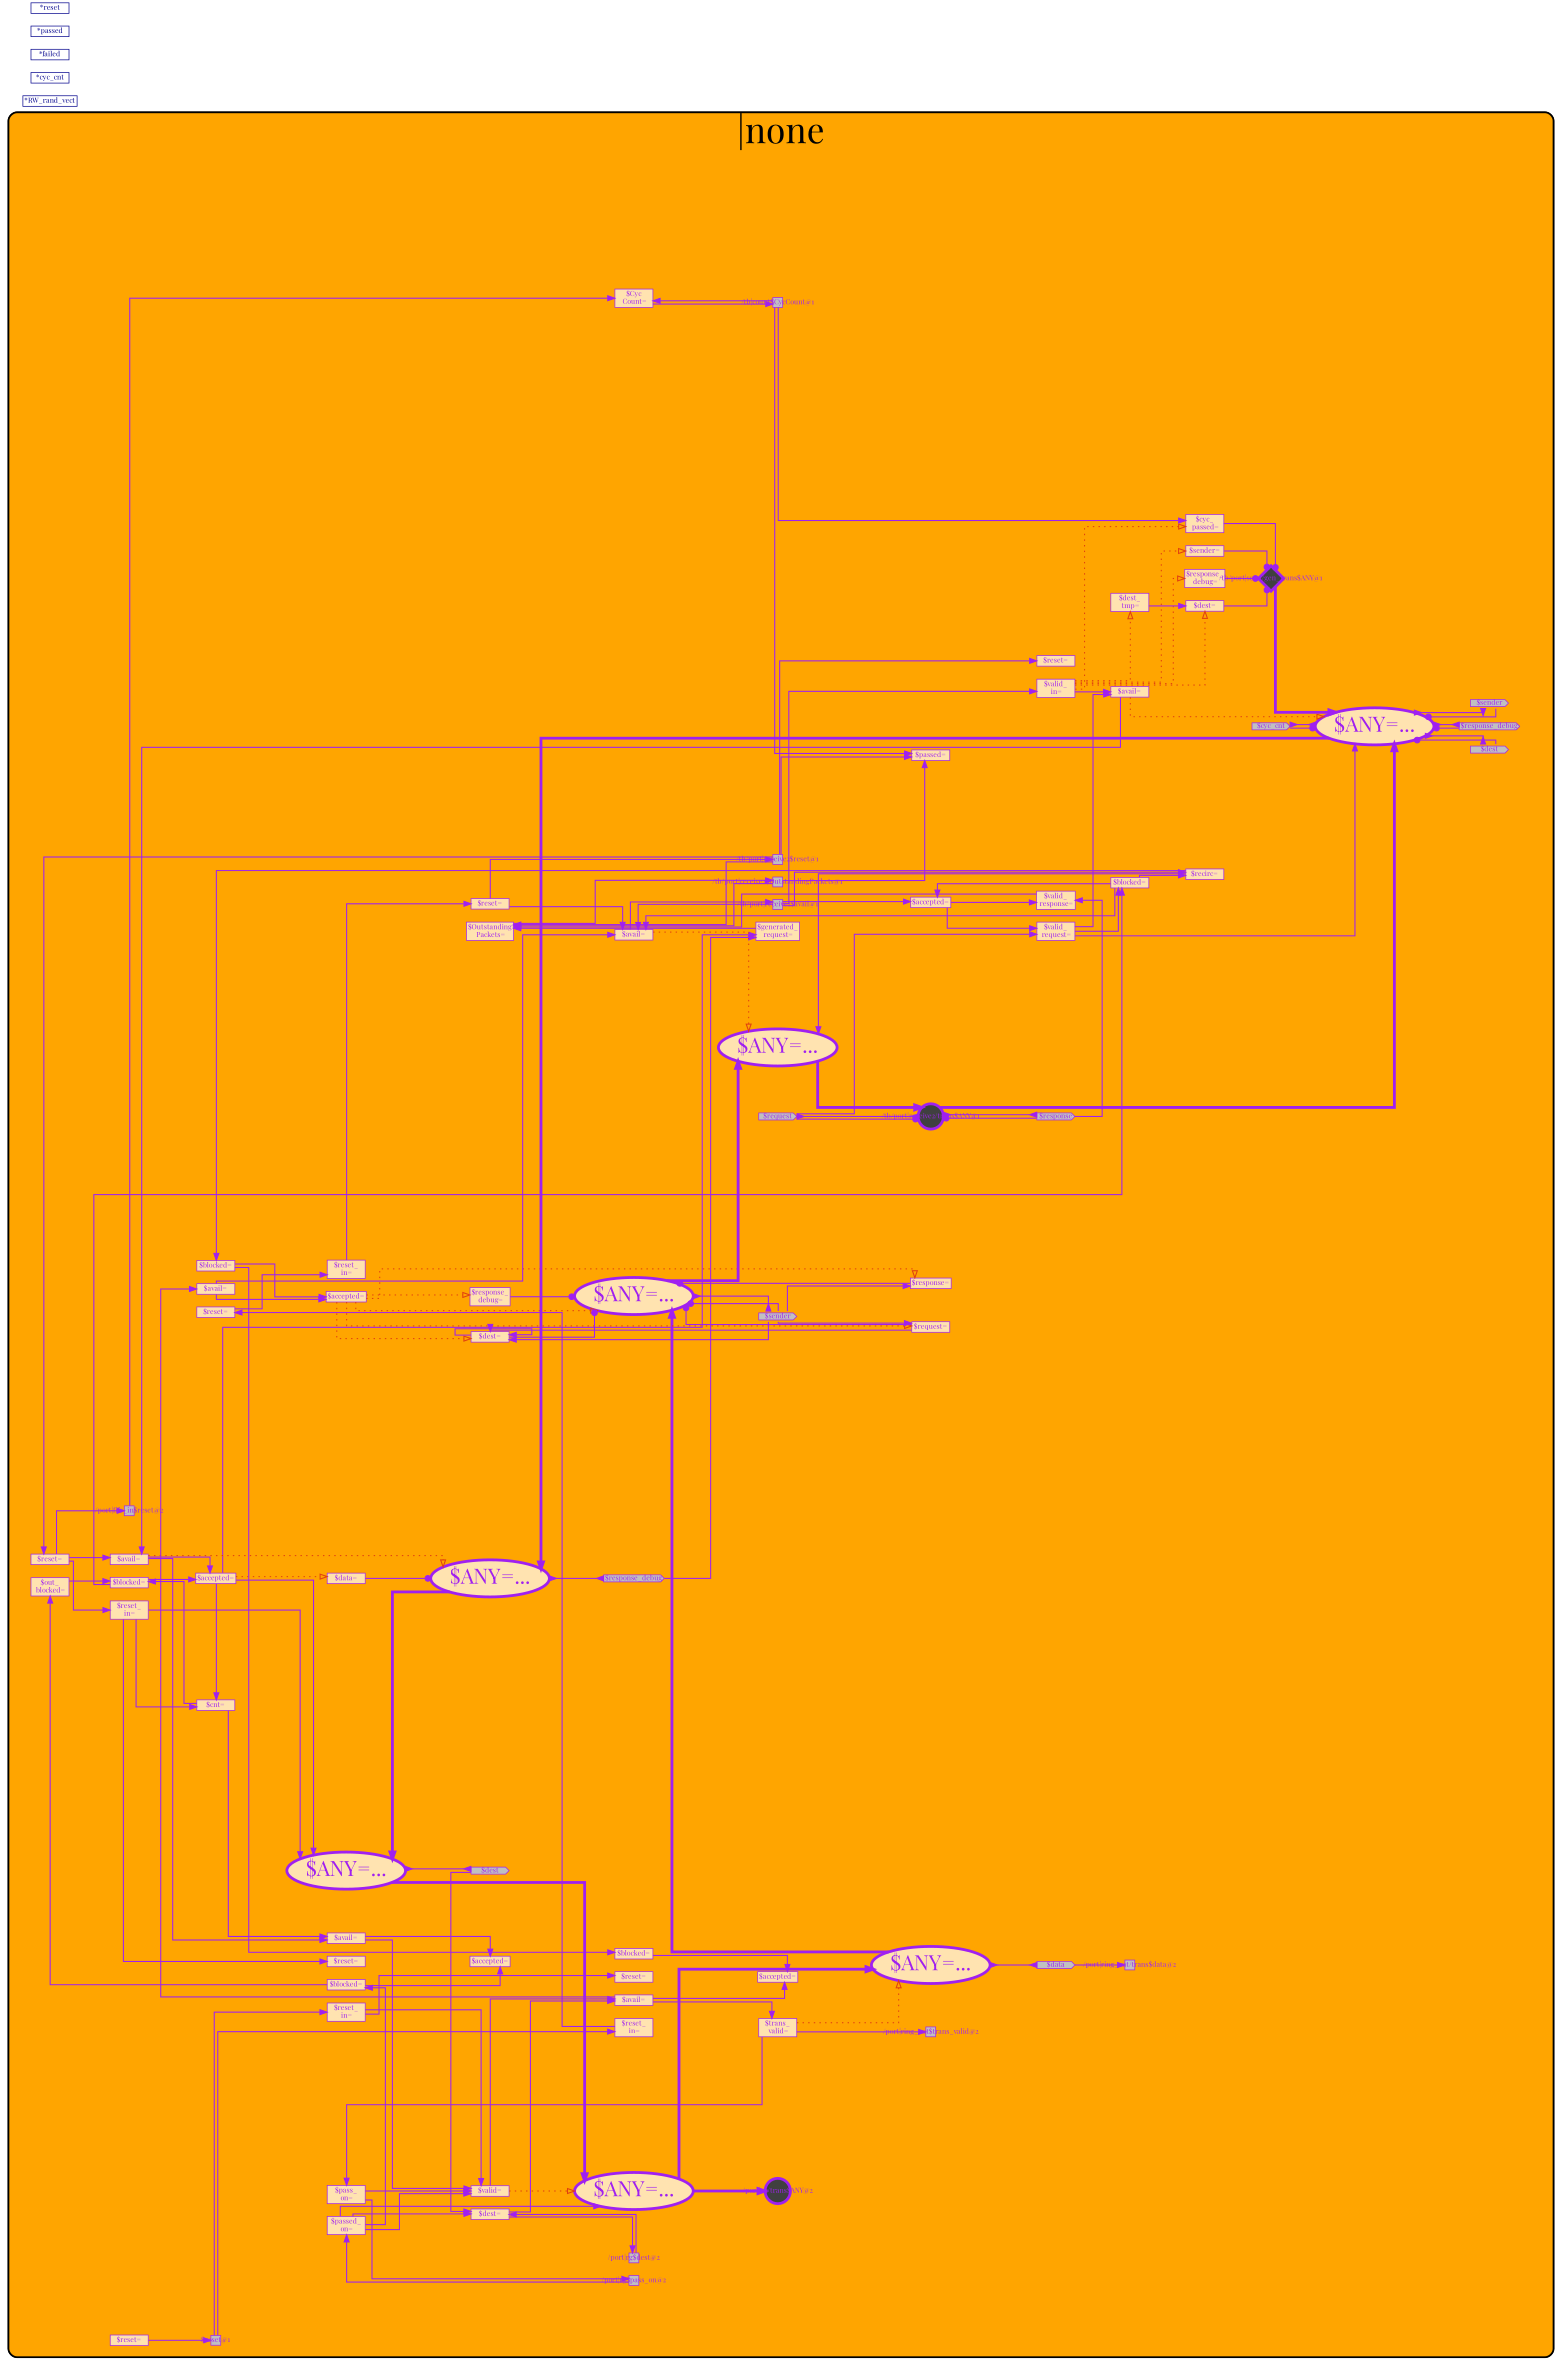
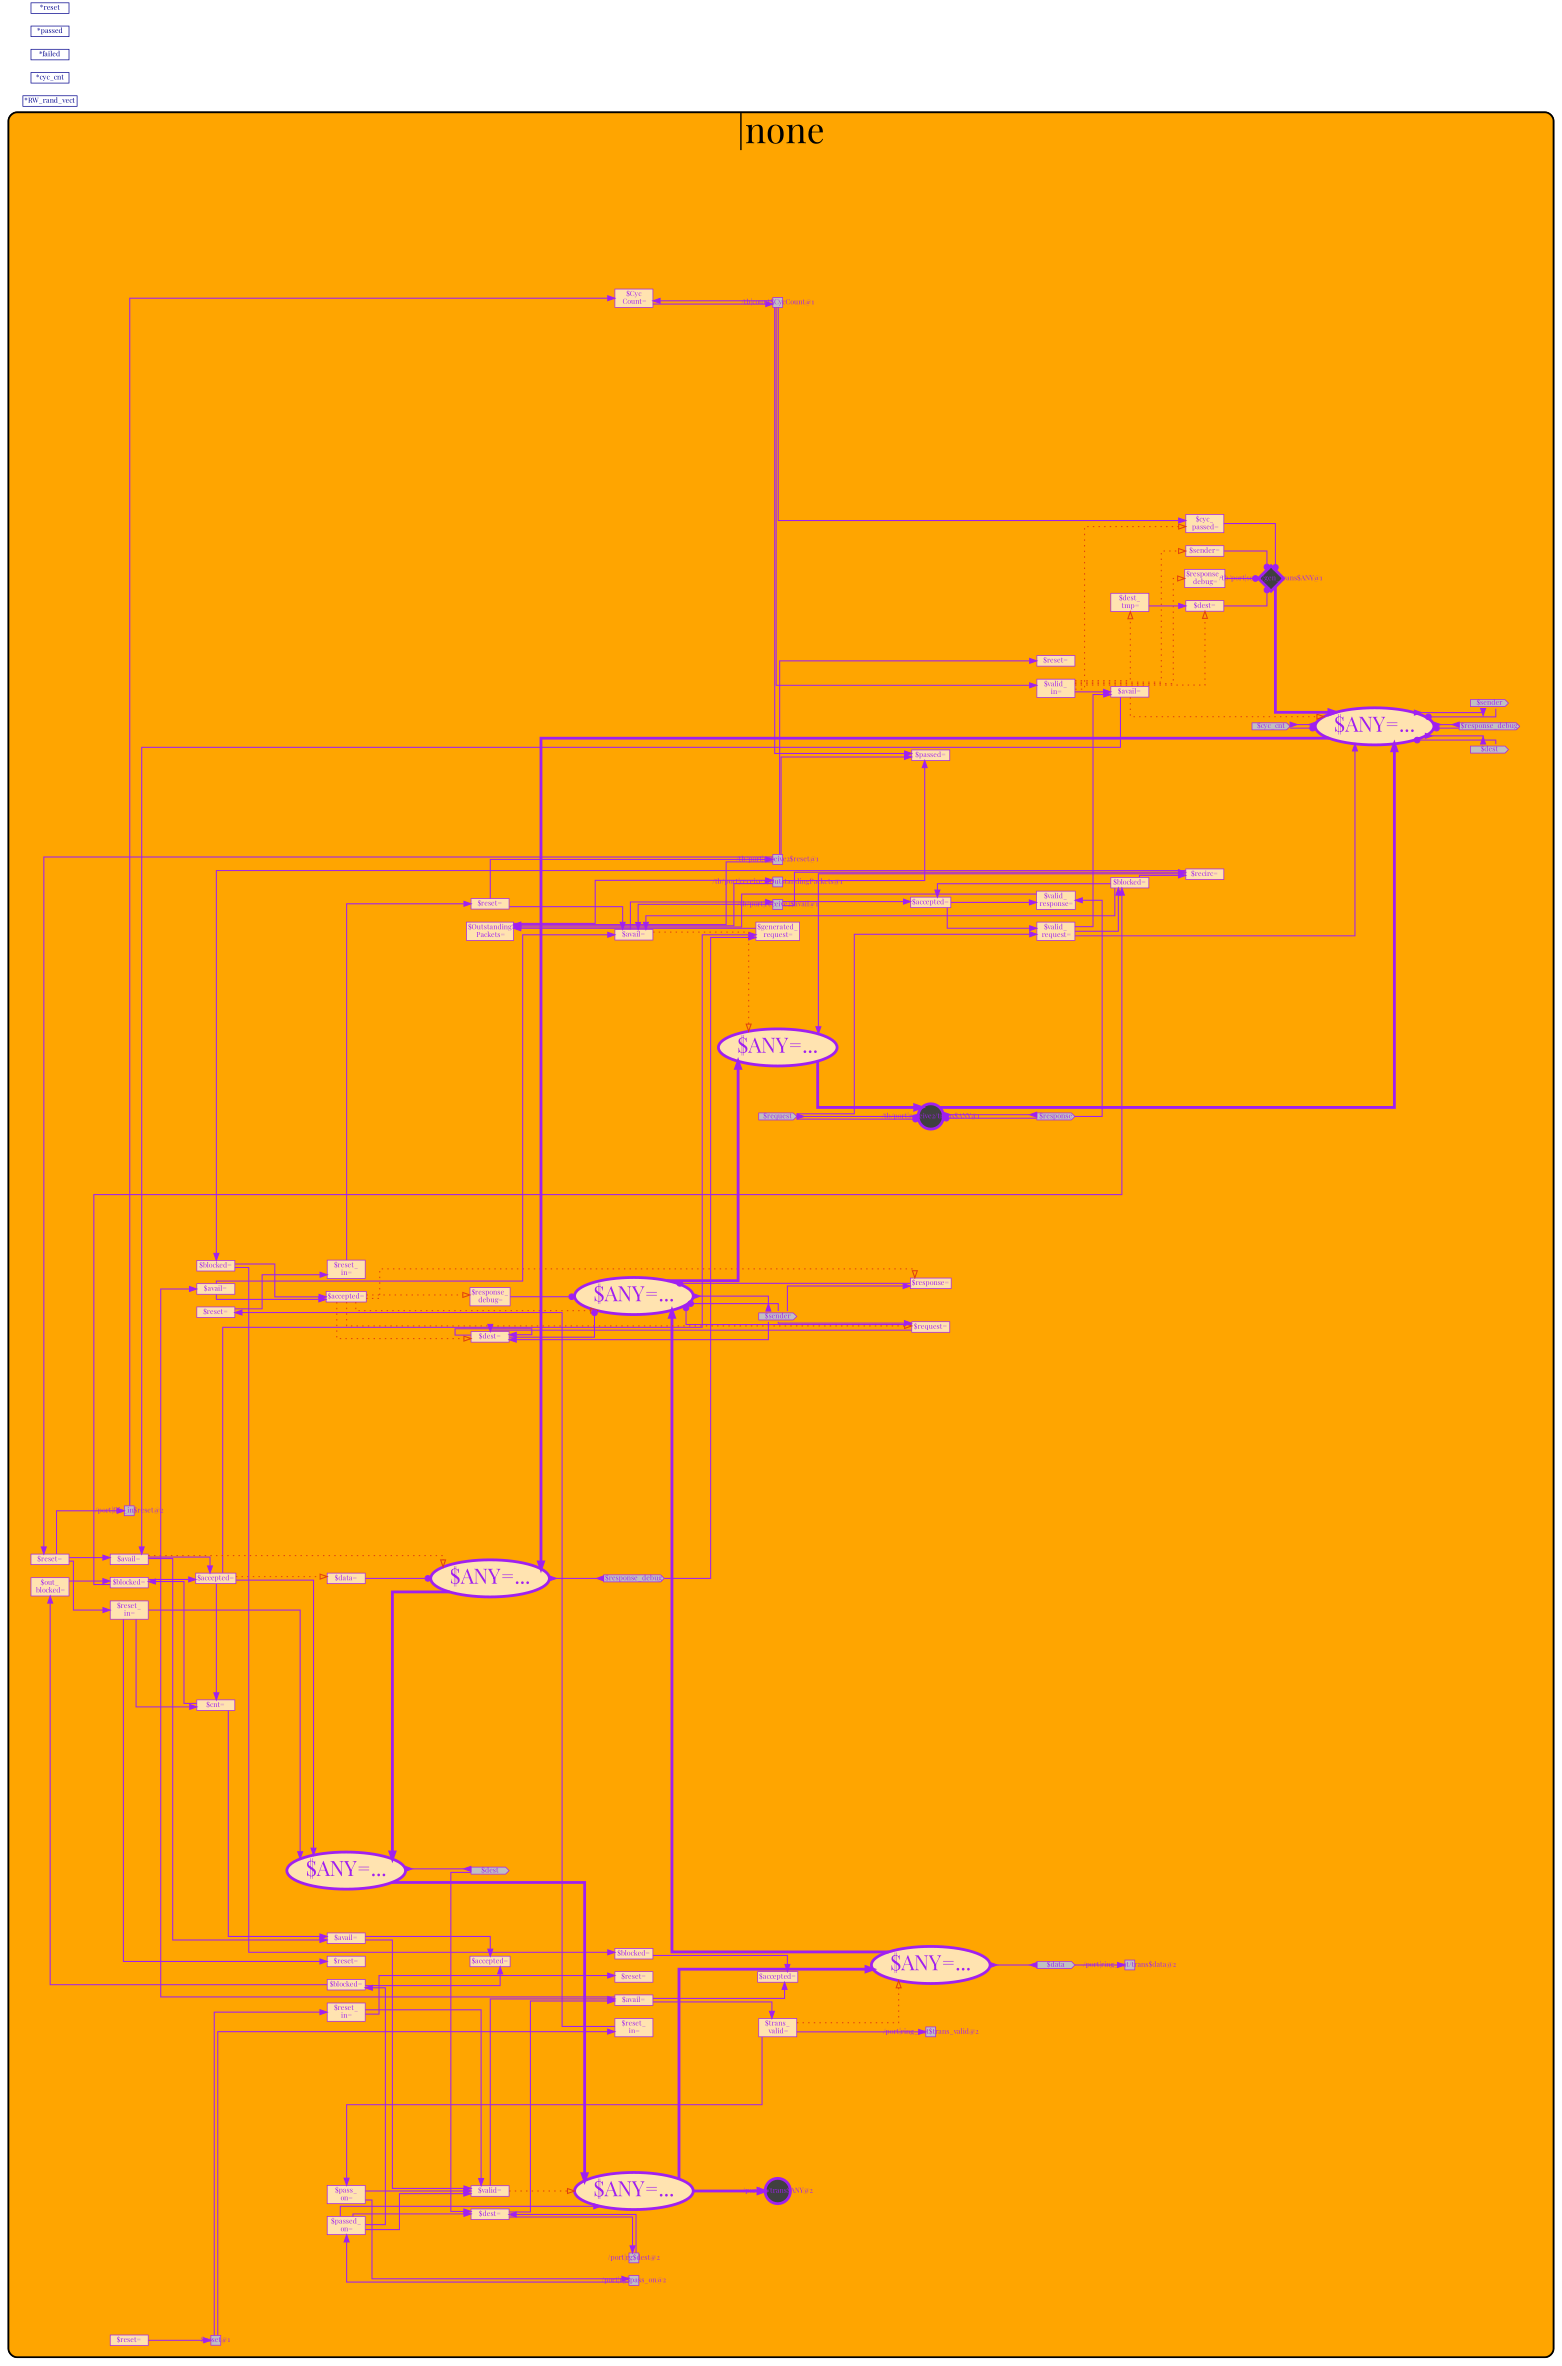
(800, 691) -> (793, 685)
